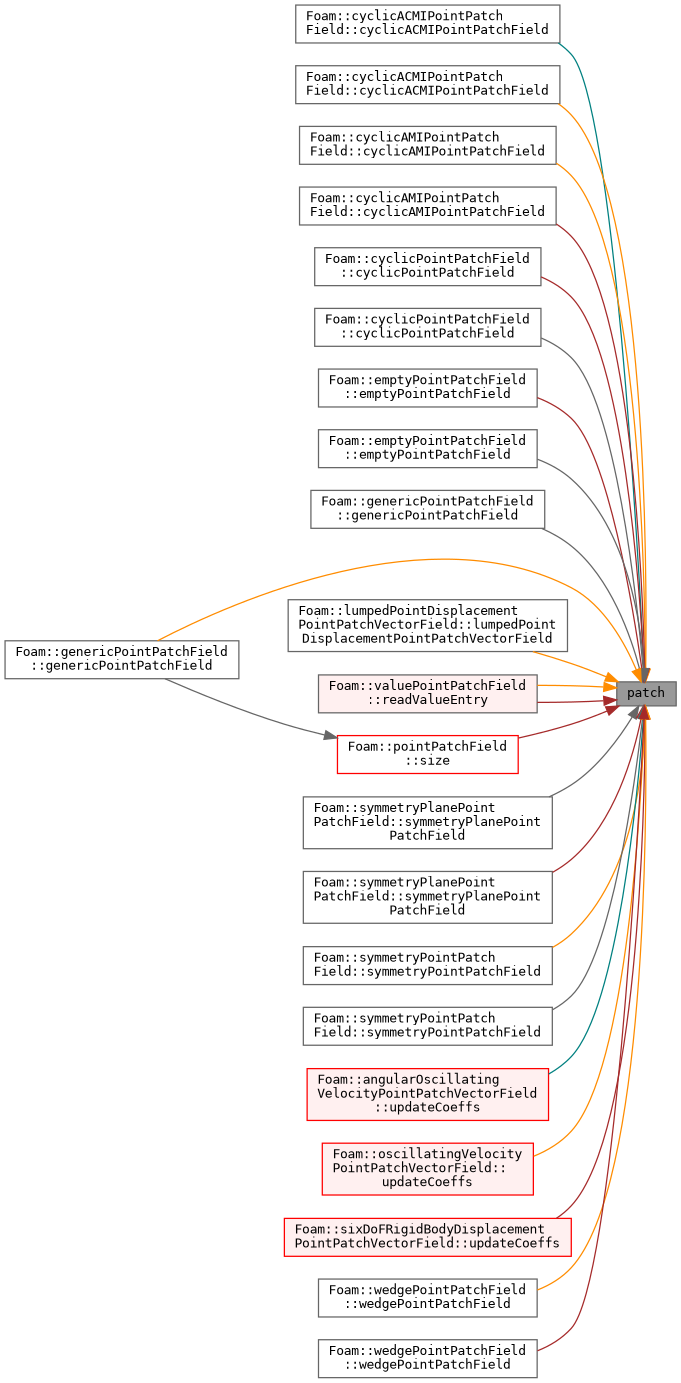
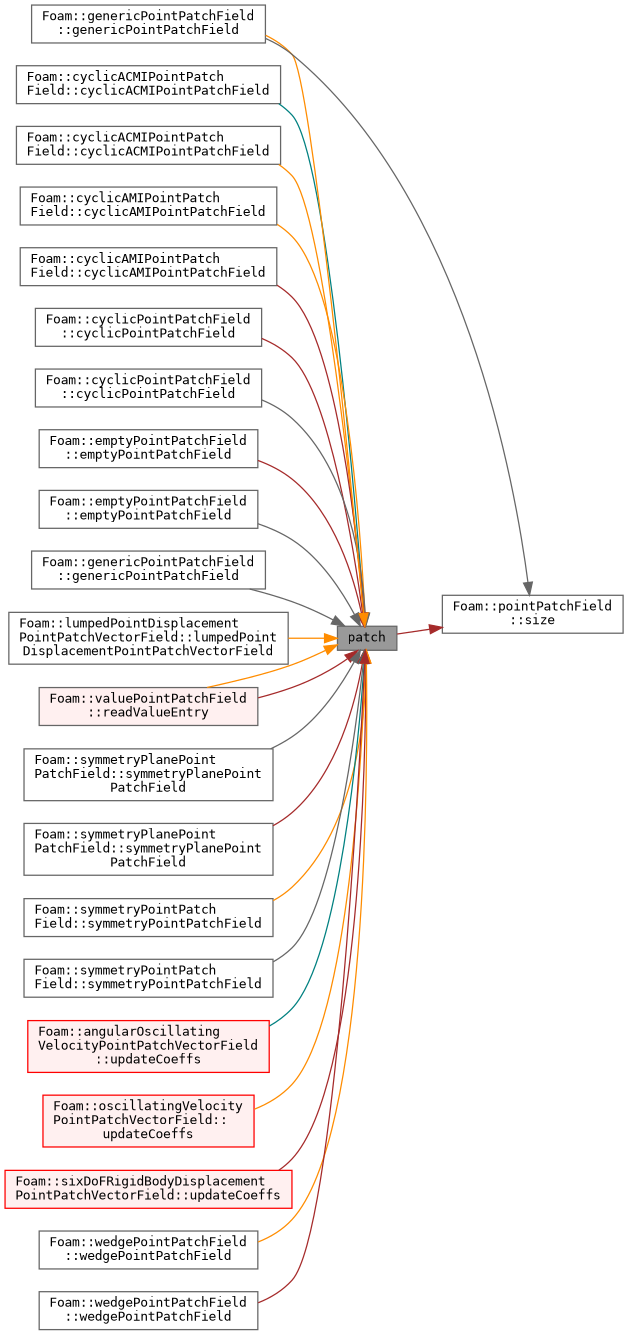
(563, 727) -> (413, 632)
(428, 755) -> (533, 614)
